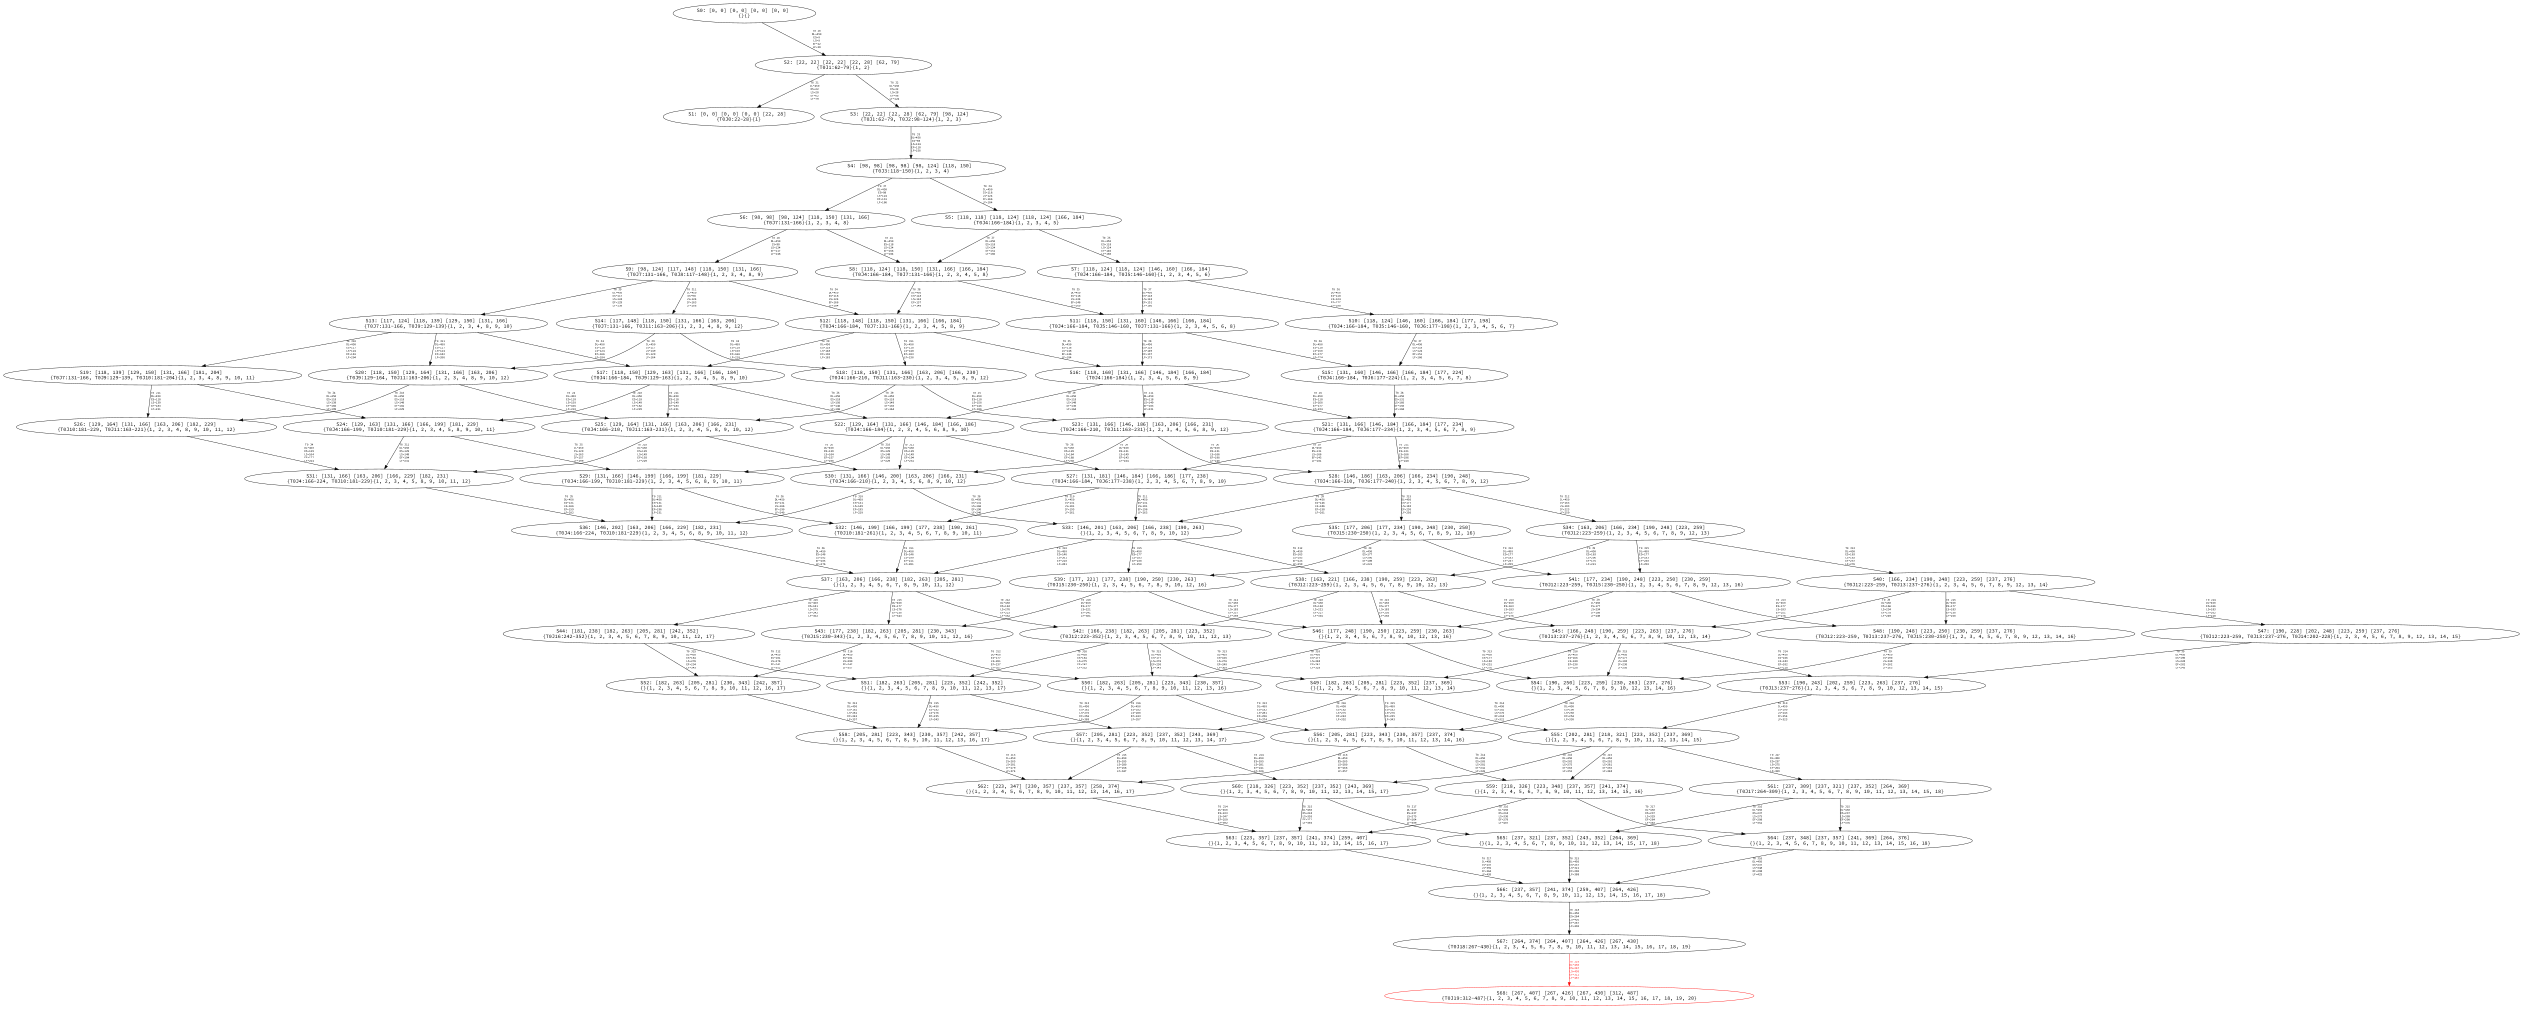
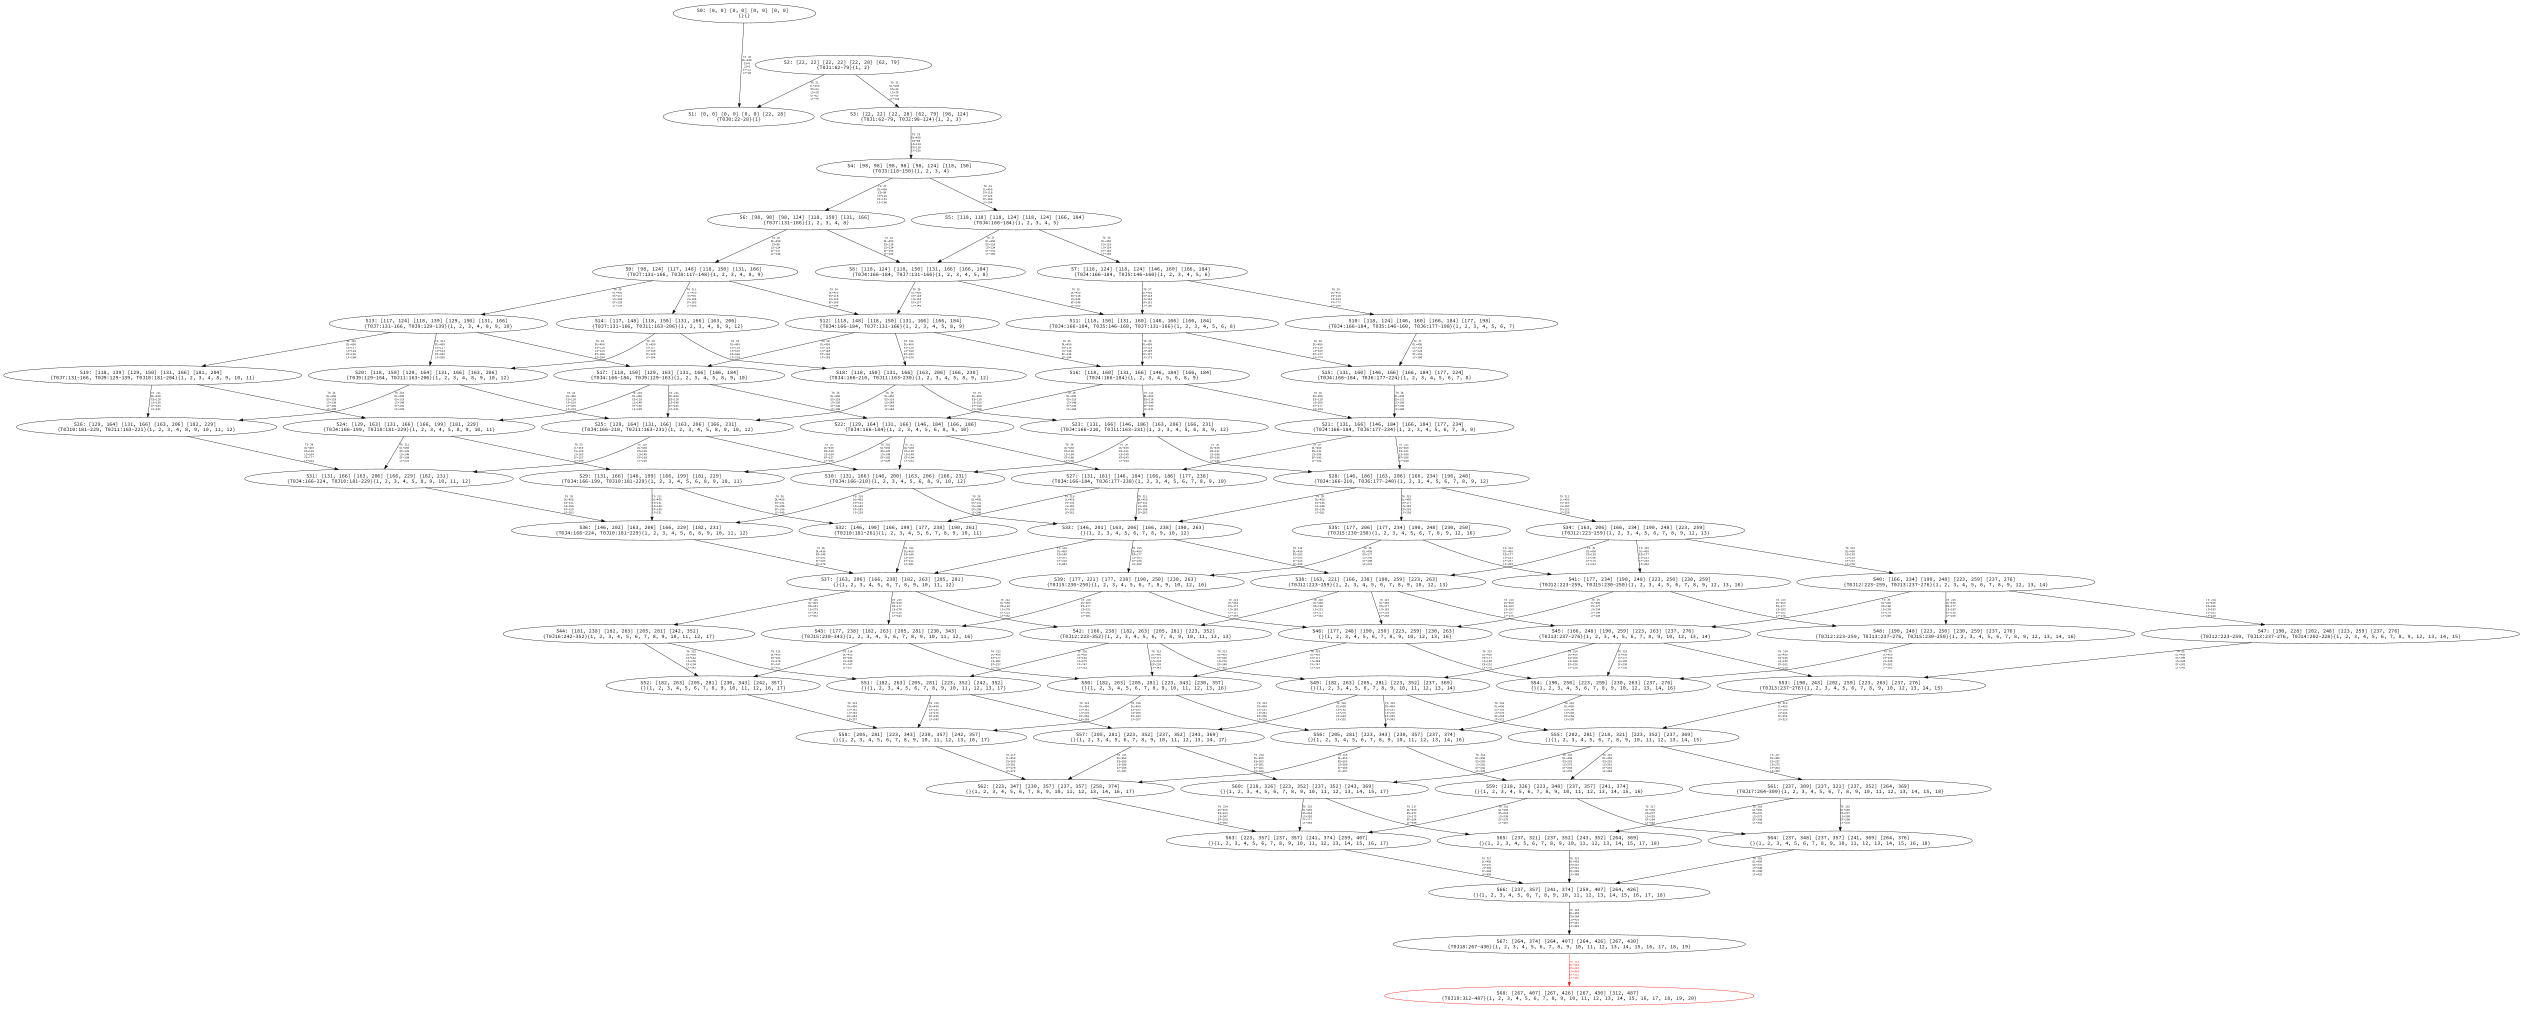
(792, 38) -> (741, 63)
